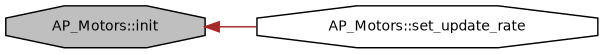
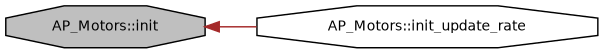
(427, 27) -> (427, 27)
